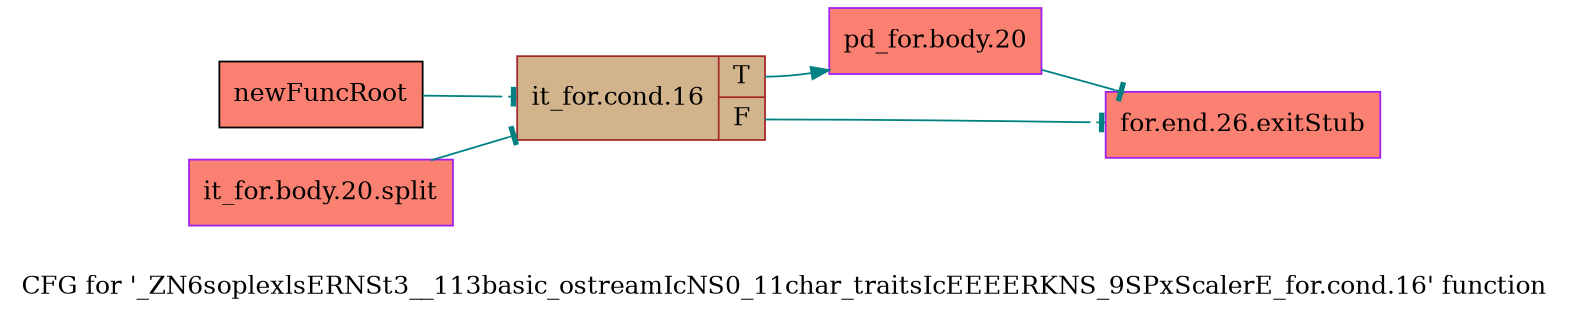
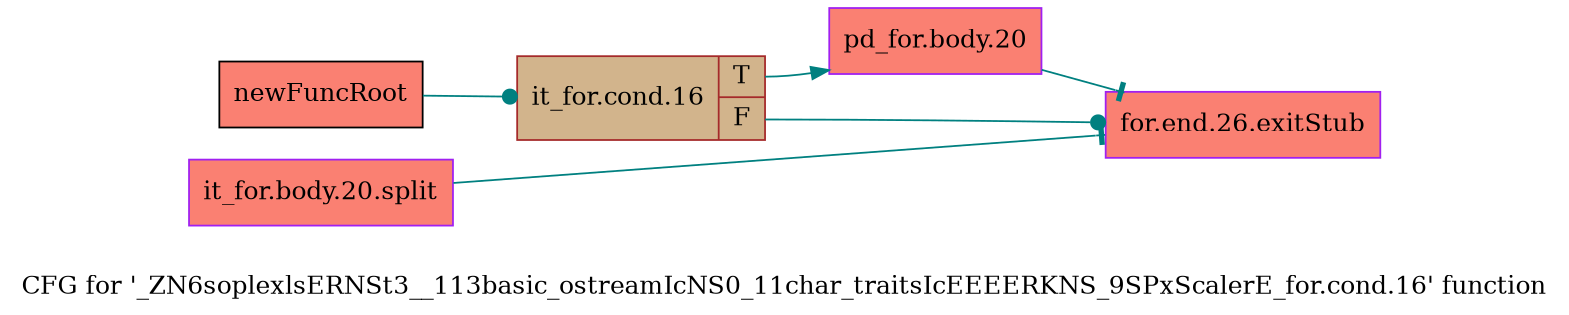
(463, 96) -> (463, 96)
(928, 120) -> (928, 120)
(470, 149) -> (775, 159)
